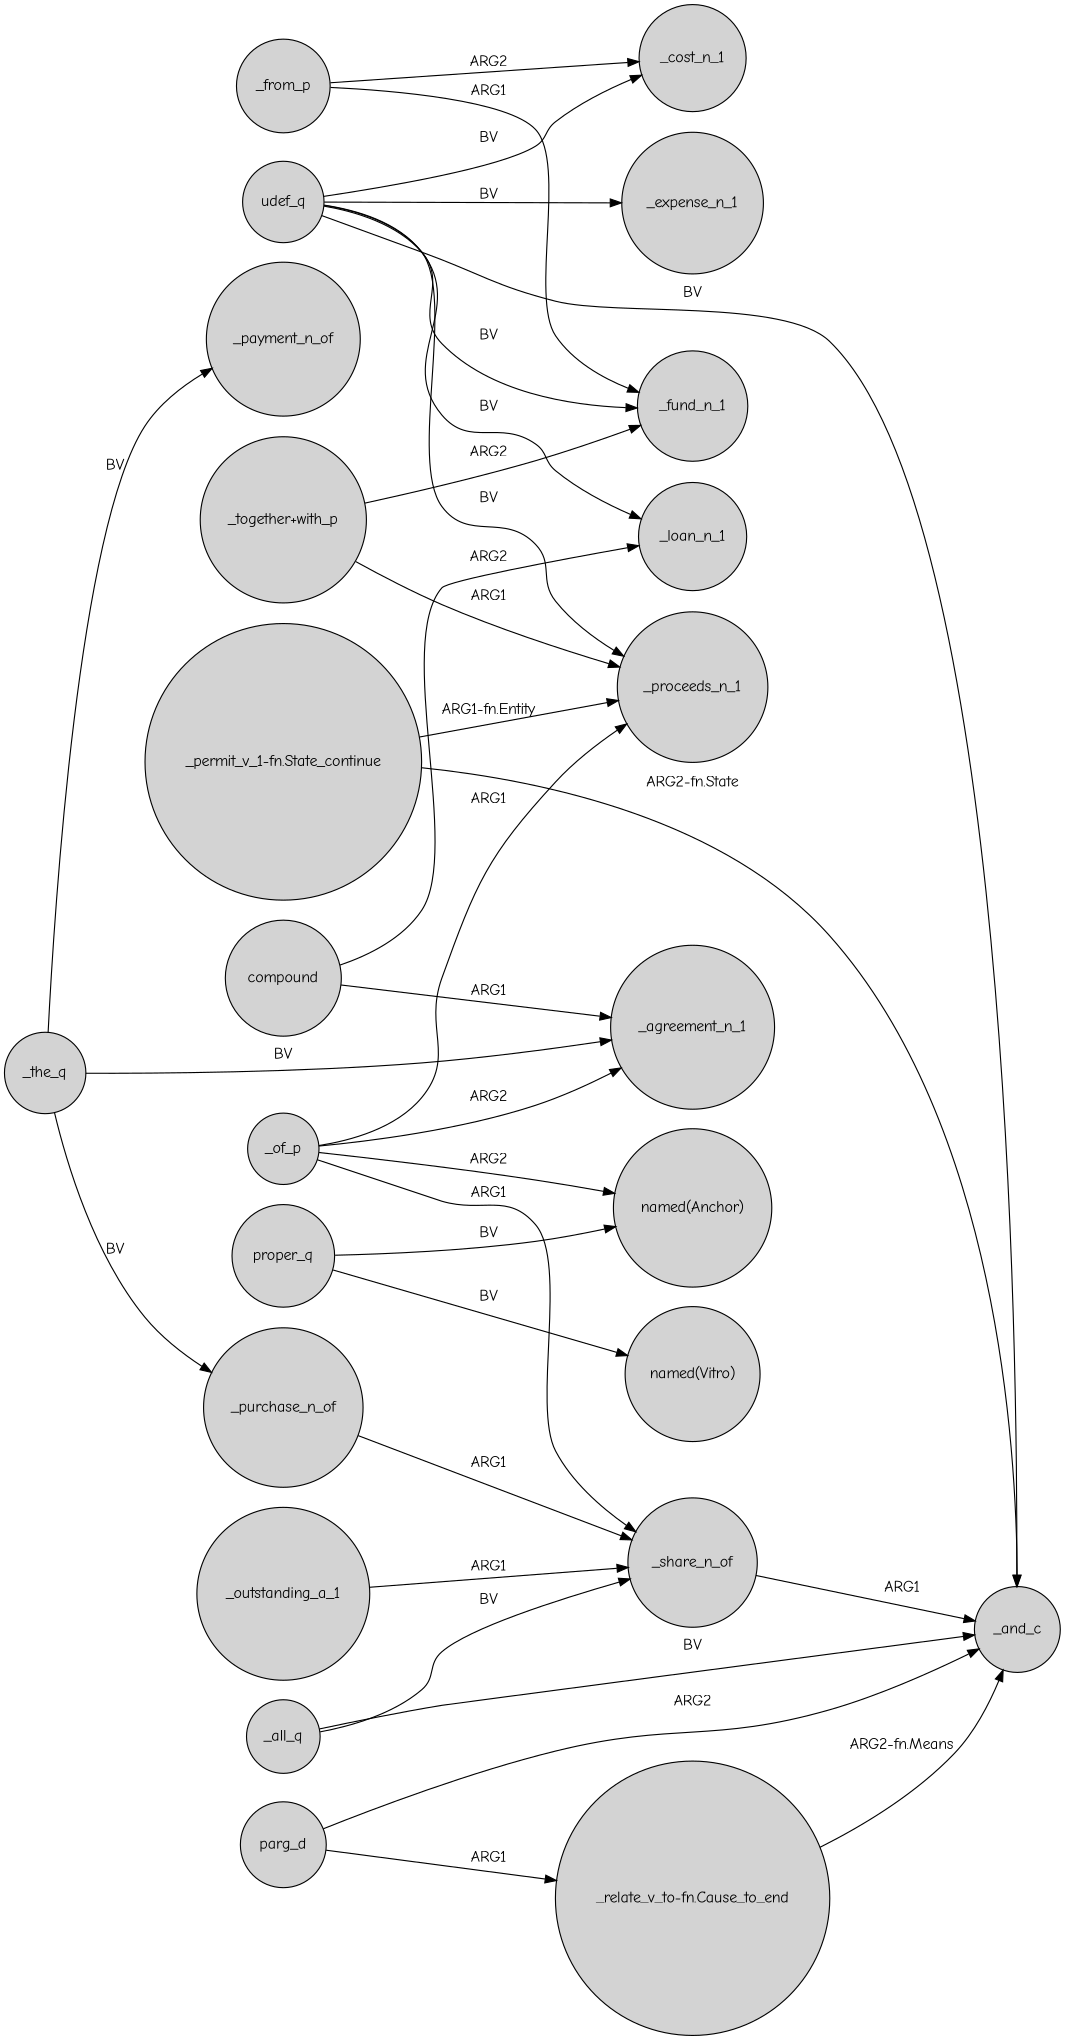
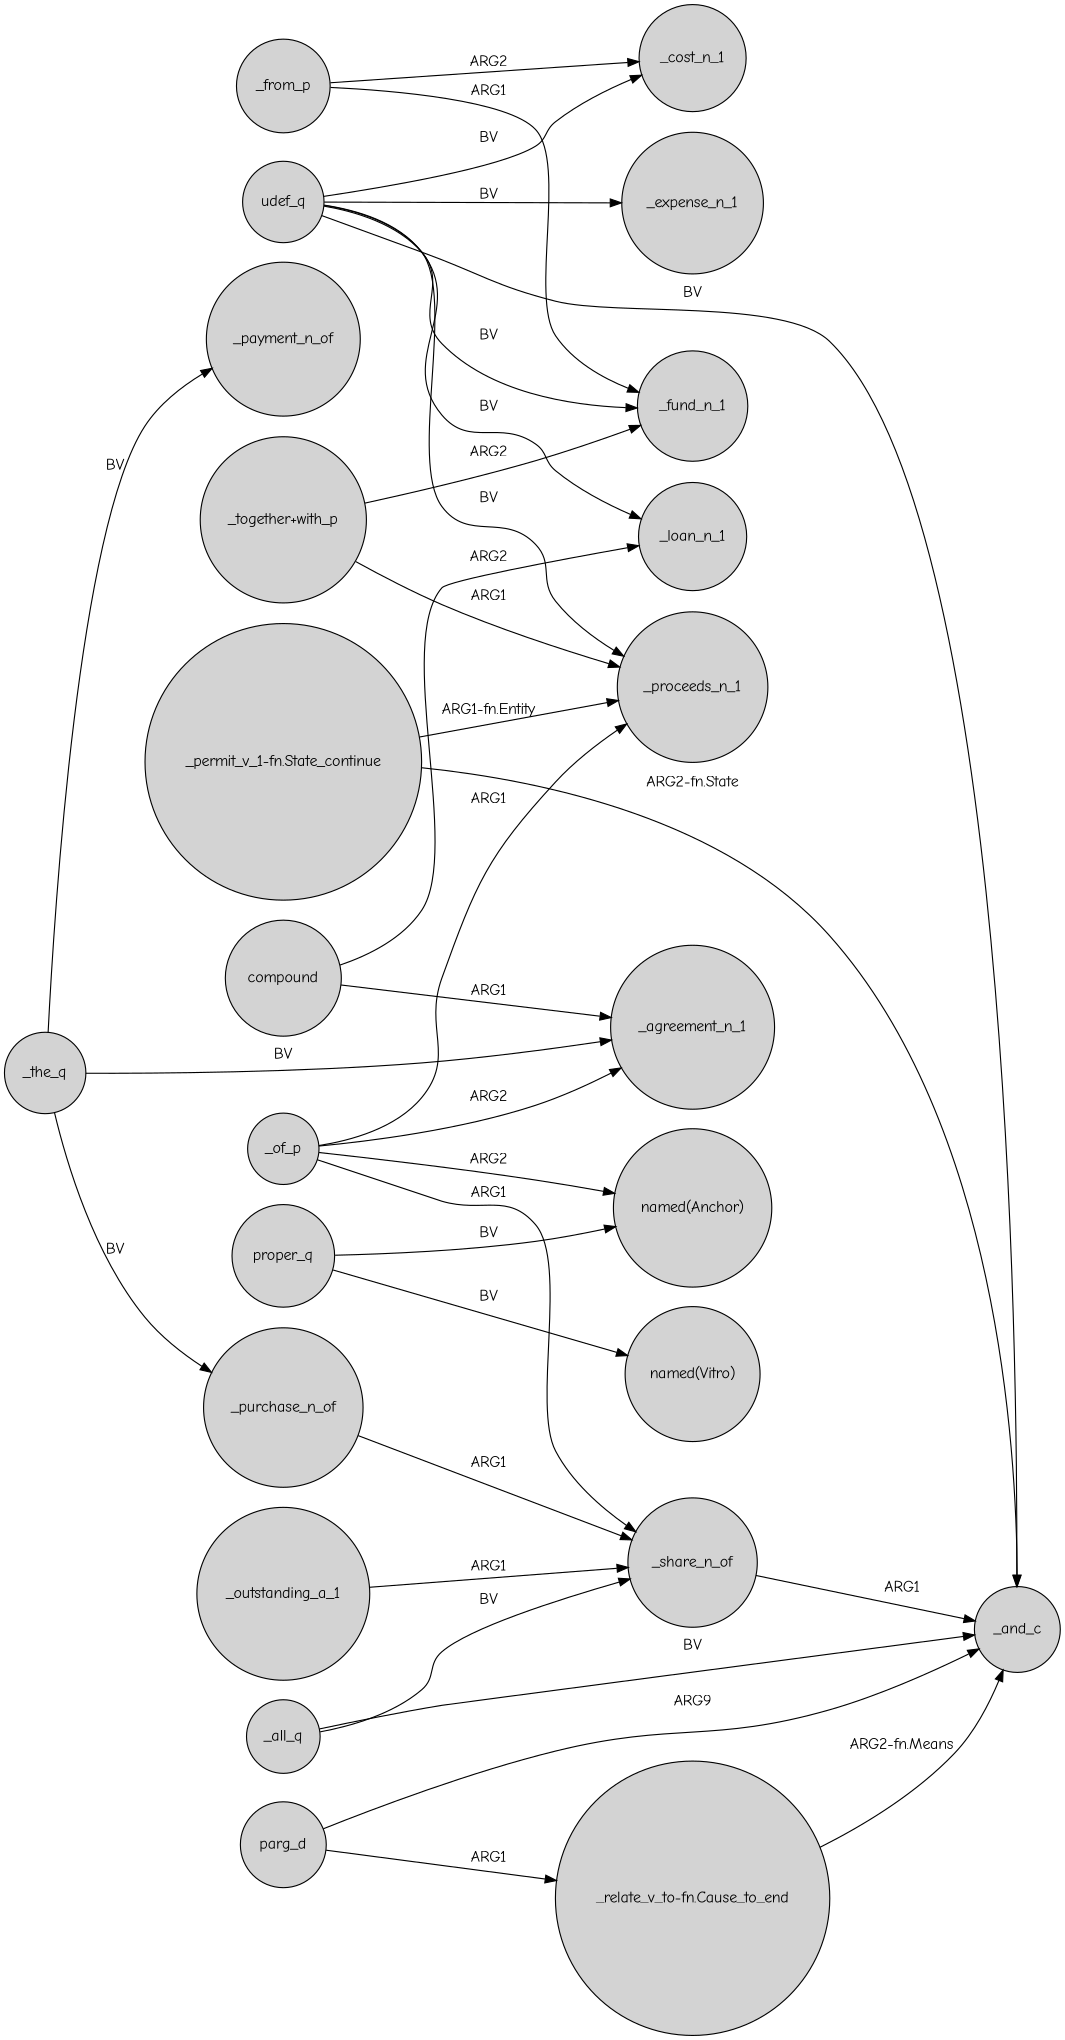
(693, 1701) -> (693, 1701)
